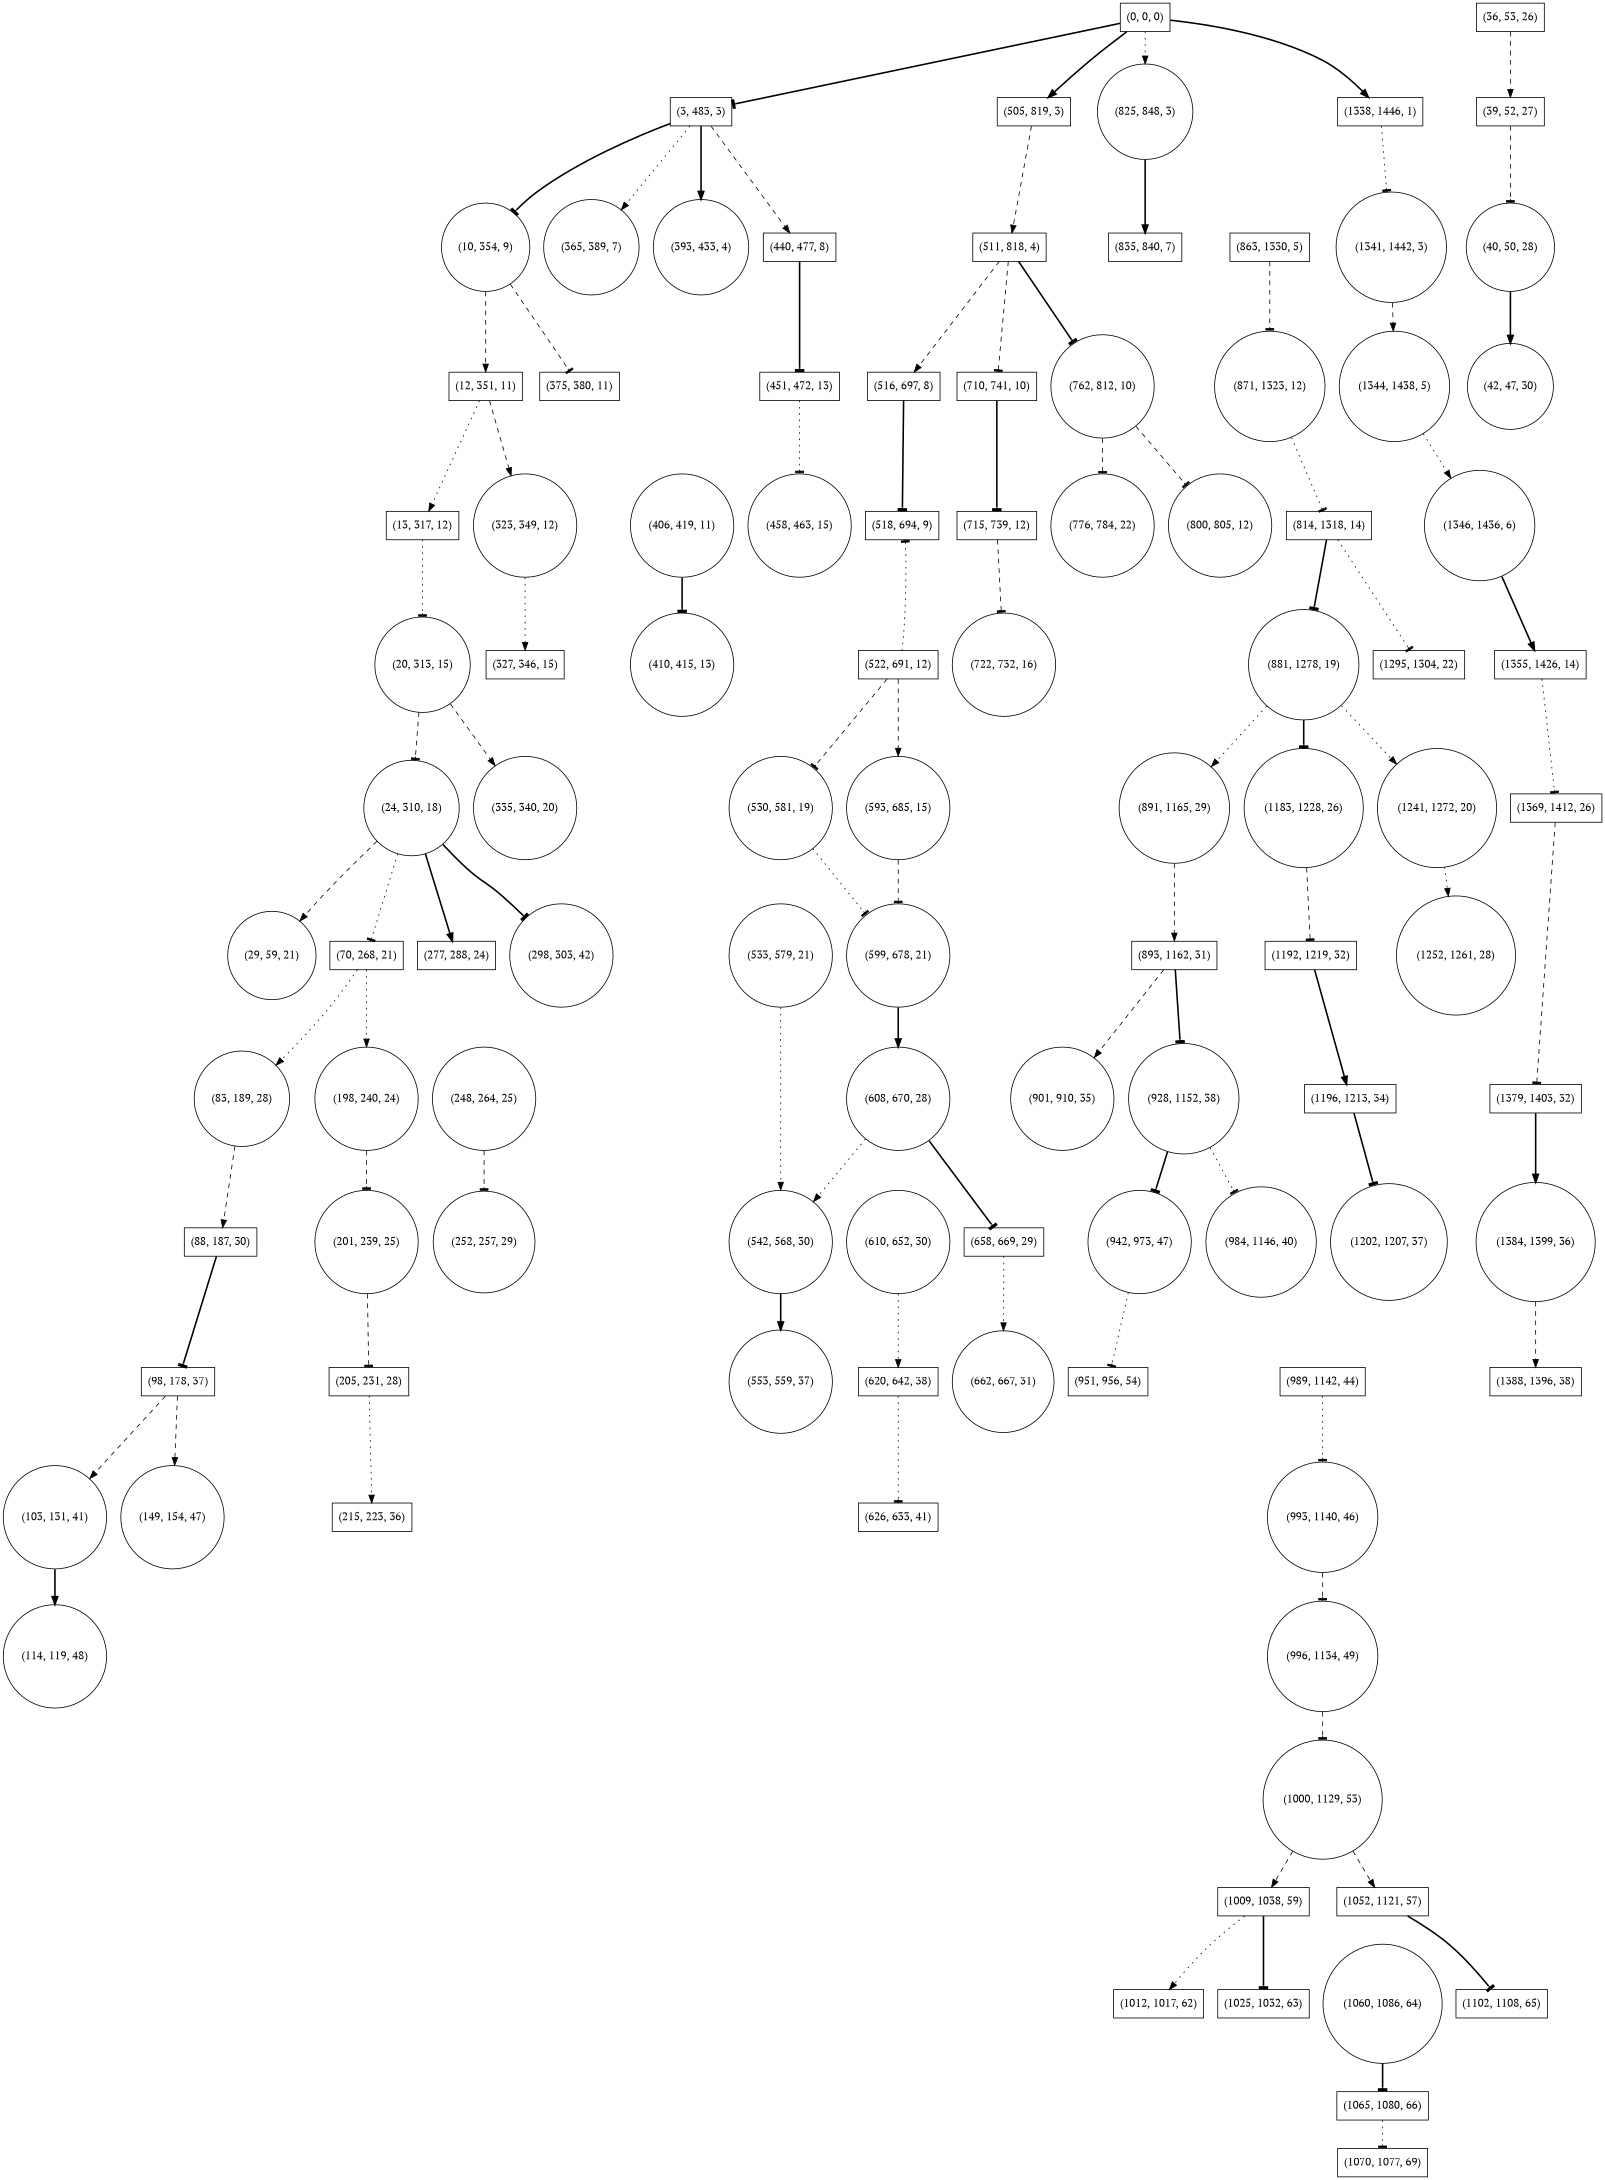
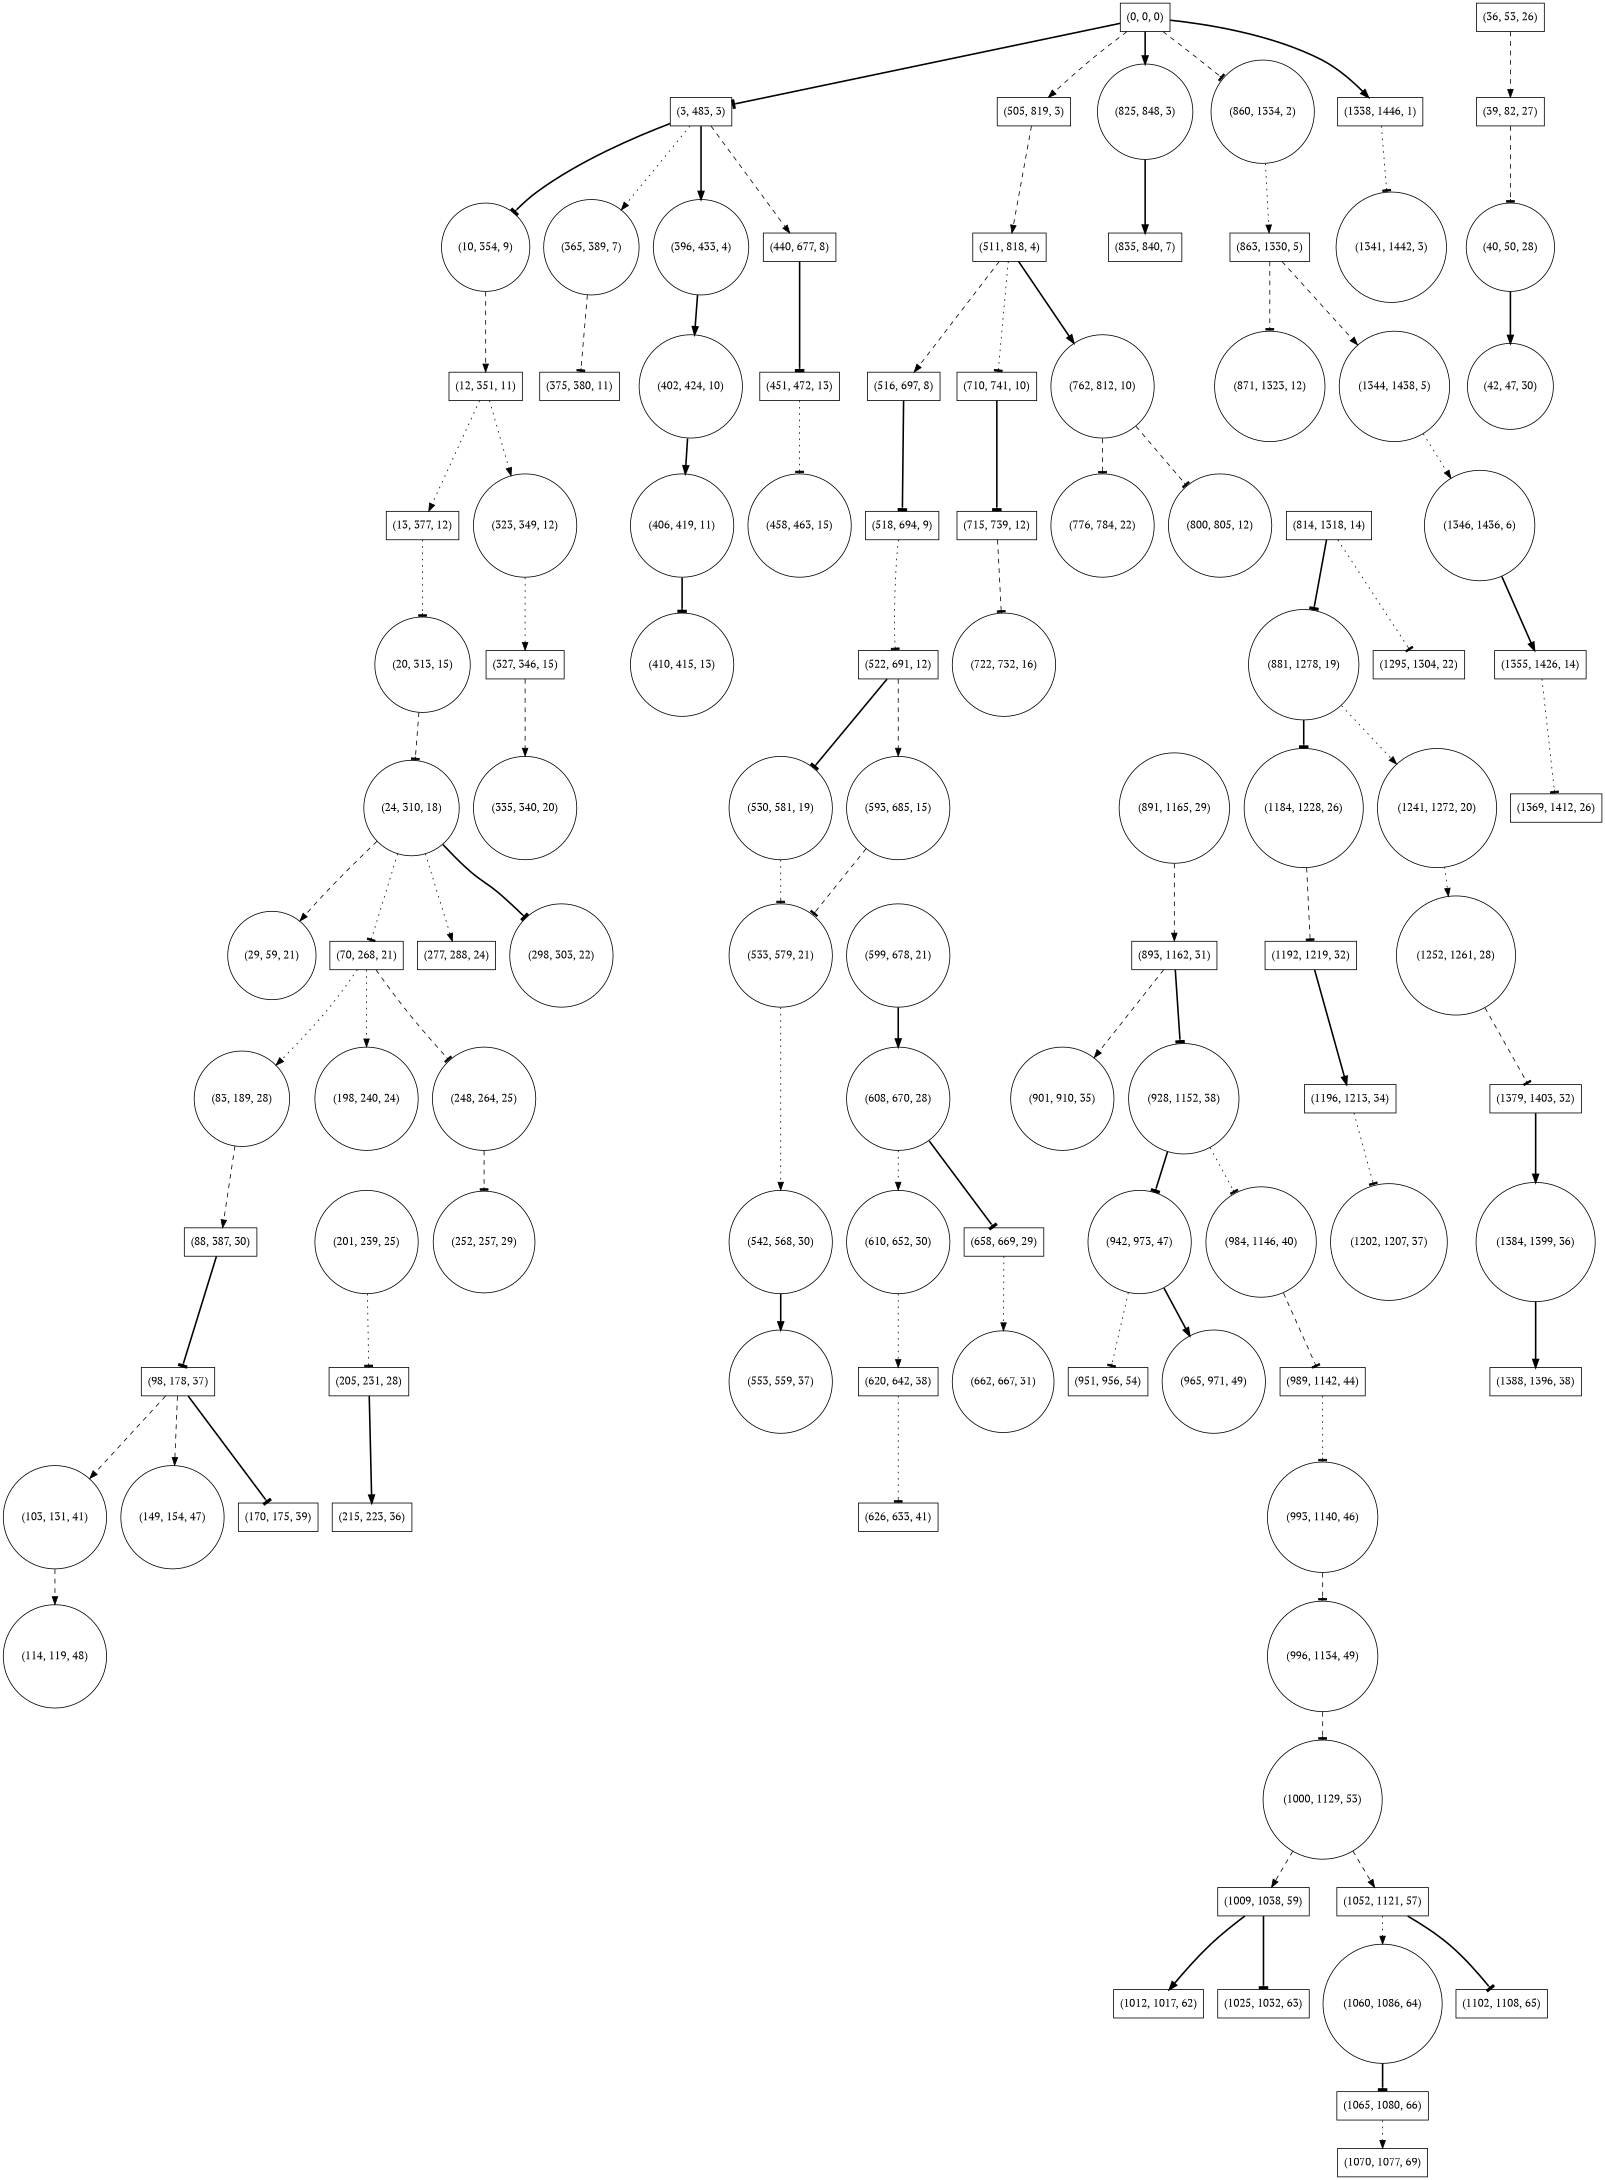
(1145, 44) -> (1145, 44)
(1090, 61) -> (1090, 61)
none -> (1263, 112)
(1510, 112) -> (1510, 112)
(701, 247) -> (701, 247)
(800, 247) -> (800, 247)
(1045, 301) -> (1045, 301)
(1393, 313) -> (1317, 300)
(1003, 315) -> (1003, 315)
(539, 326) -> (584, 332)
none -> (691, 386)
(499, 434) -> (499, 434)
(1307, 473) -> none
(423, 526) -> (423, 526)
(906, 597) -> (895, 593)
(852, 722) -> (852, 722)
(470, 731) -> (525, 714)
(1242, 733) -> none
(1304, 808) -> (1304, 808)
(838, 880) -> (781, 880)
(898, 880) -> (841, 880)
(438, 894) -> (438, 894)
(1546, 951) -> (1505, 1044)
(561, 956) -> (561, 956)
none -> (410, 1015)
(1363, 1147) -> (1363, 1147)
(842, 1167) -> (898, 1166)
(367, 1168) -> none
(221, 1242) -> (221, 1242)
none -> (1299, 1328)
(368, 1329) -> (368, 1329)
(1536, 1331) -> (1536, 1331)
none -> (1214, 1382)
(370, 1446) -> (370, 1446)
none -> (278, 1517)
(55, 1583) -> (55, 1583)
none -> (1383, 1926)
(1207, 1947) -> (1207, 1947)
(1383, 2132) -> (1383, 2132)
